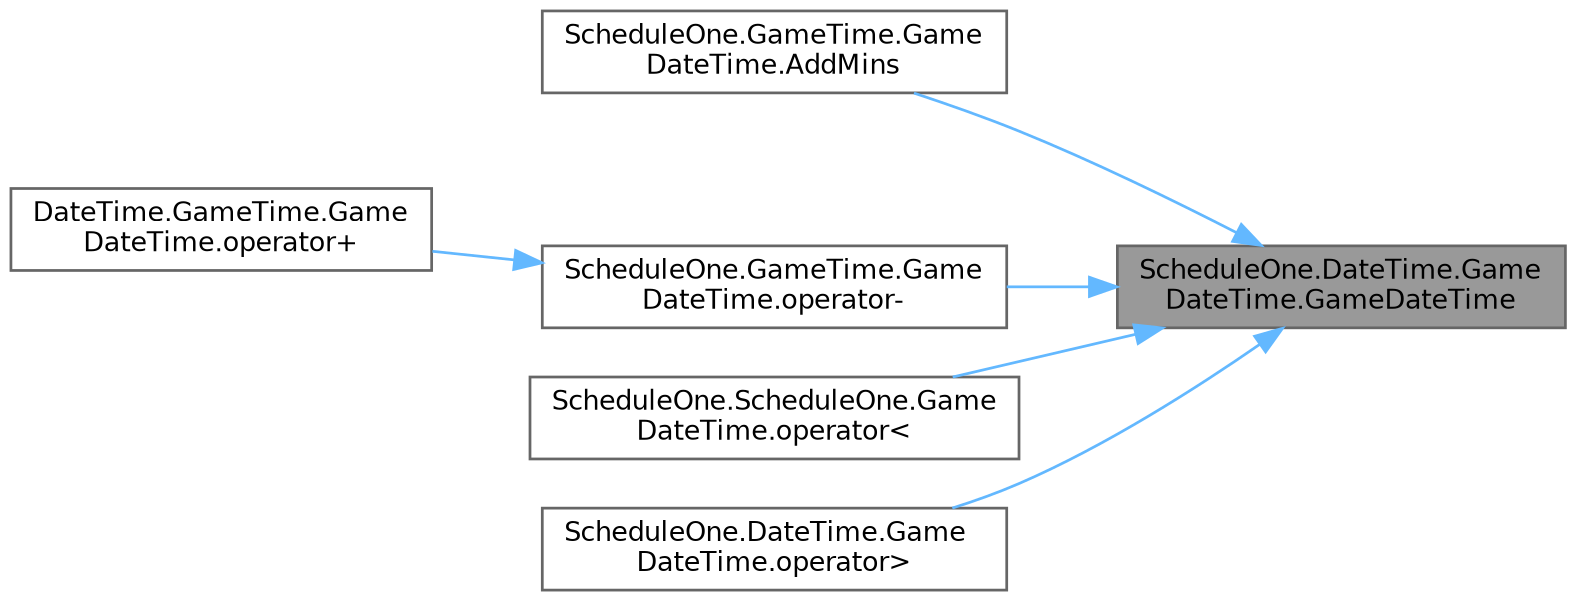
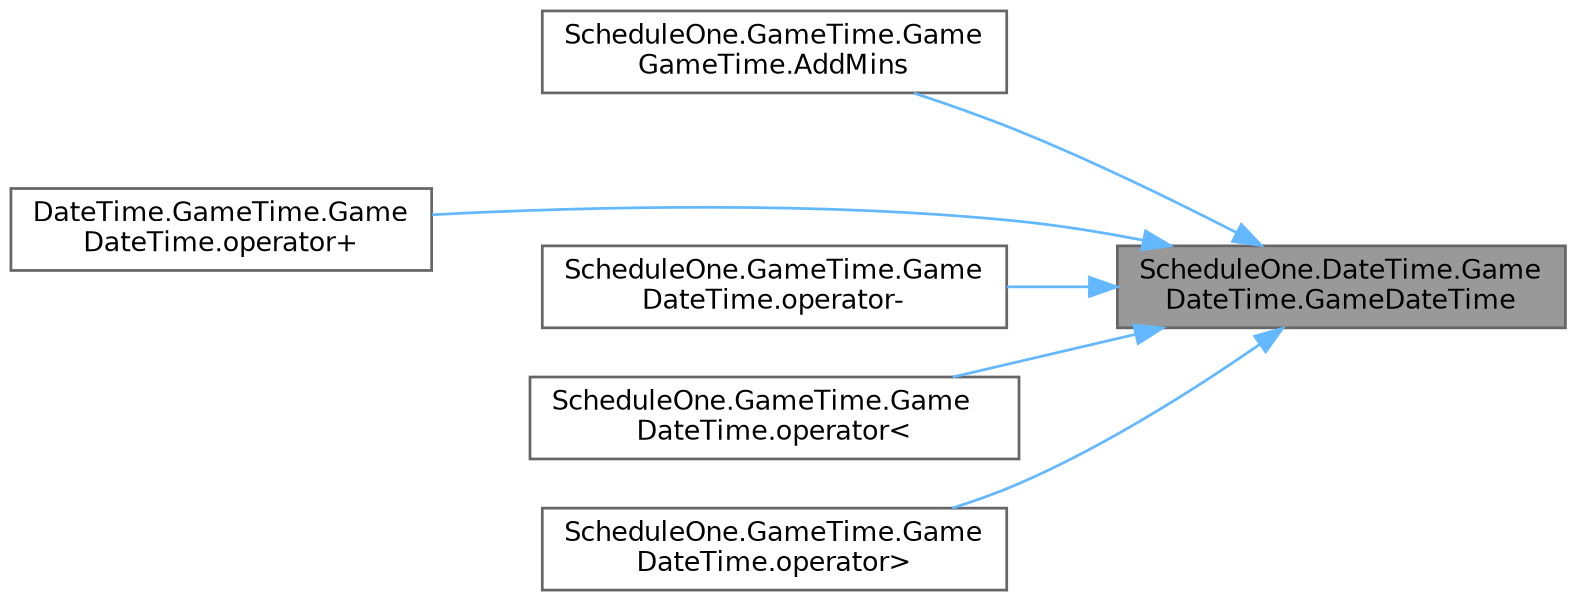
(775, 52) -> (775, 52)
(473, 256) -> (788, 208)
(775, 418) -> (775, 418)
(775, 549) -> (775, 549)
